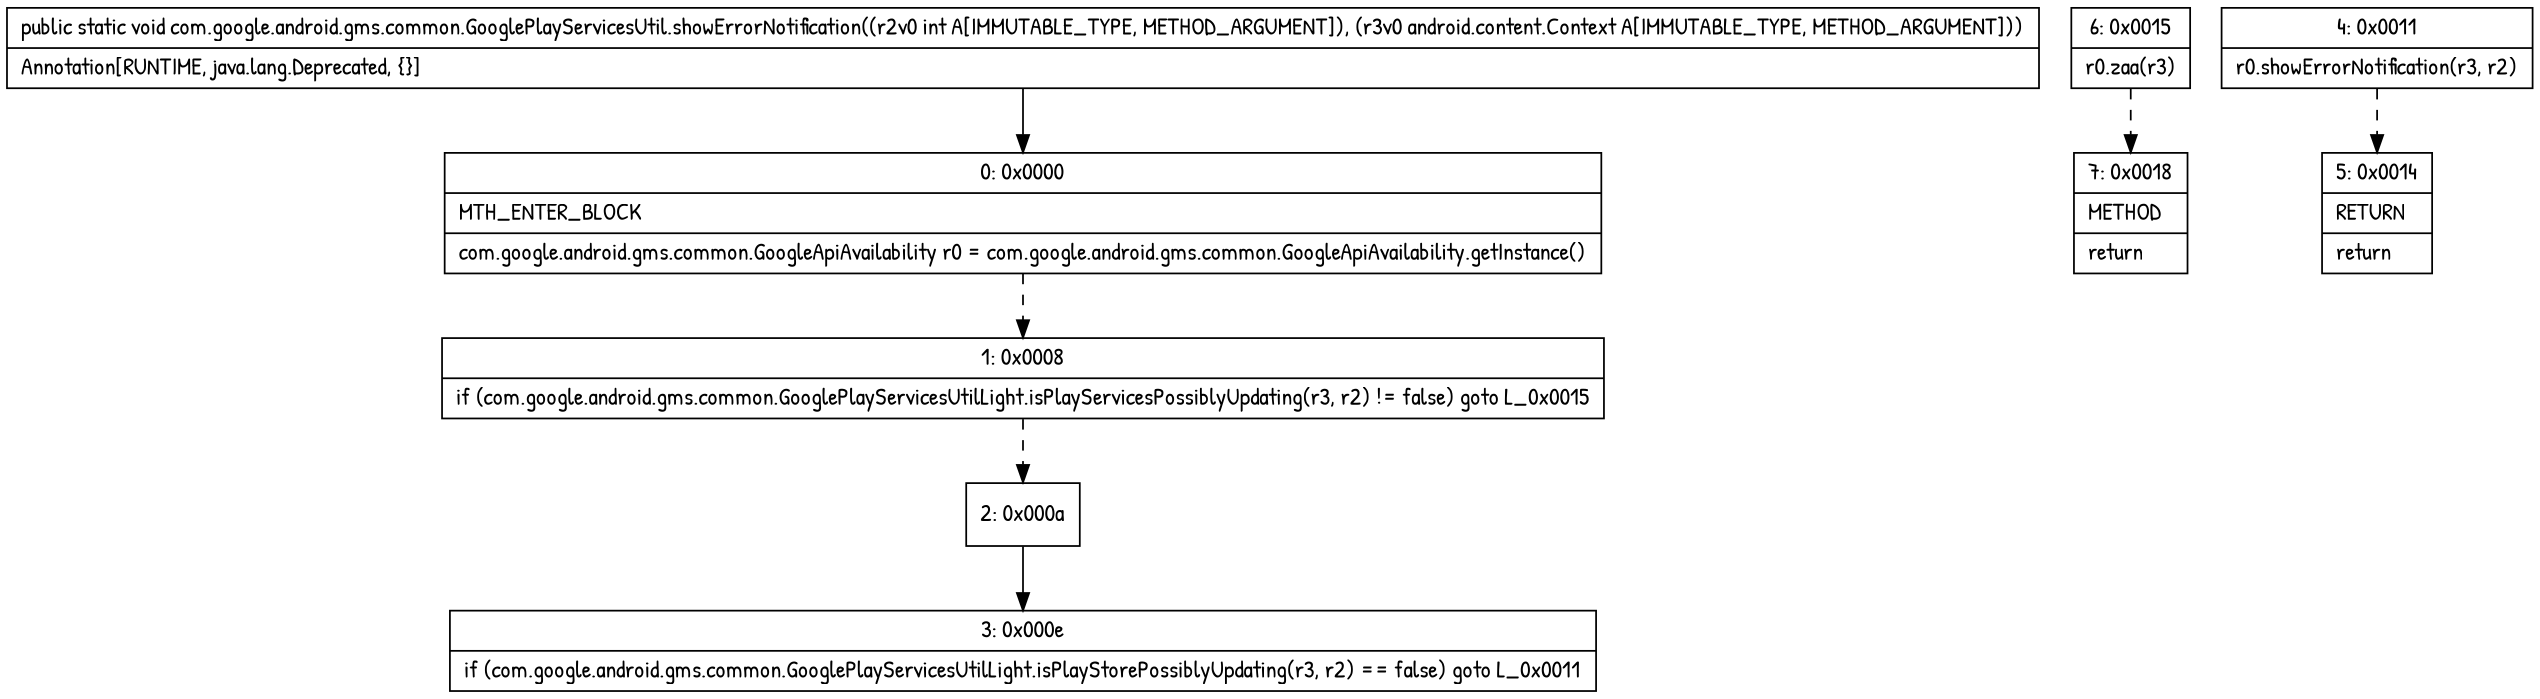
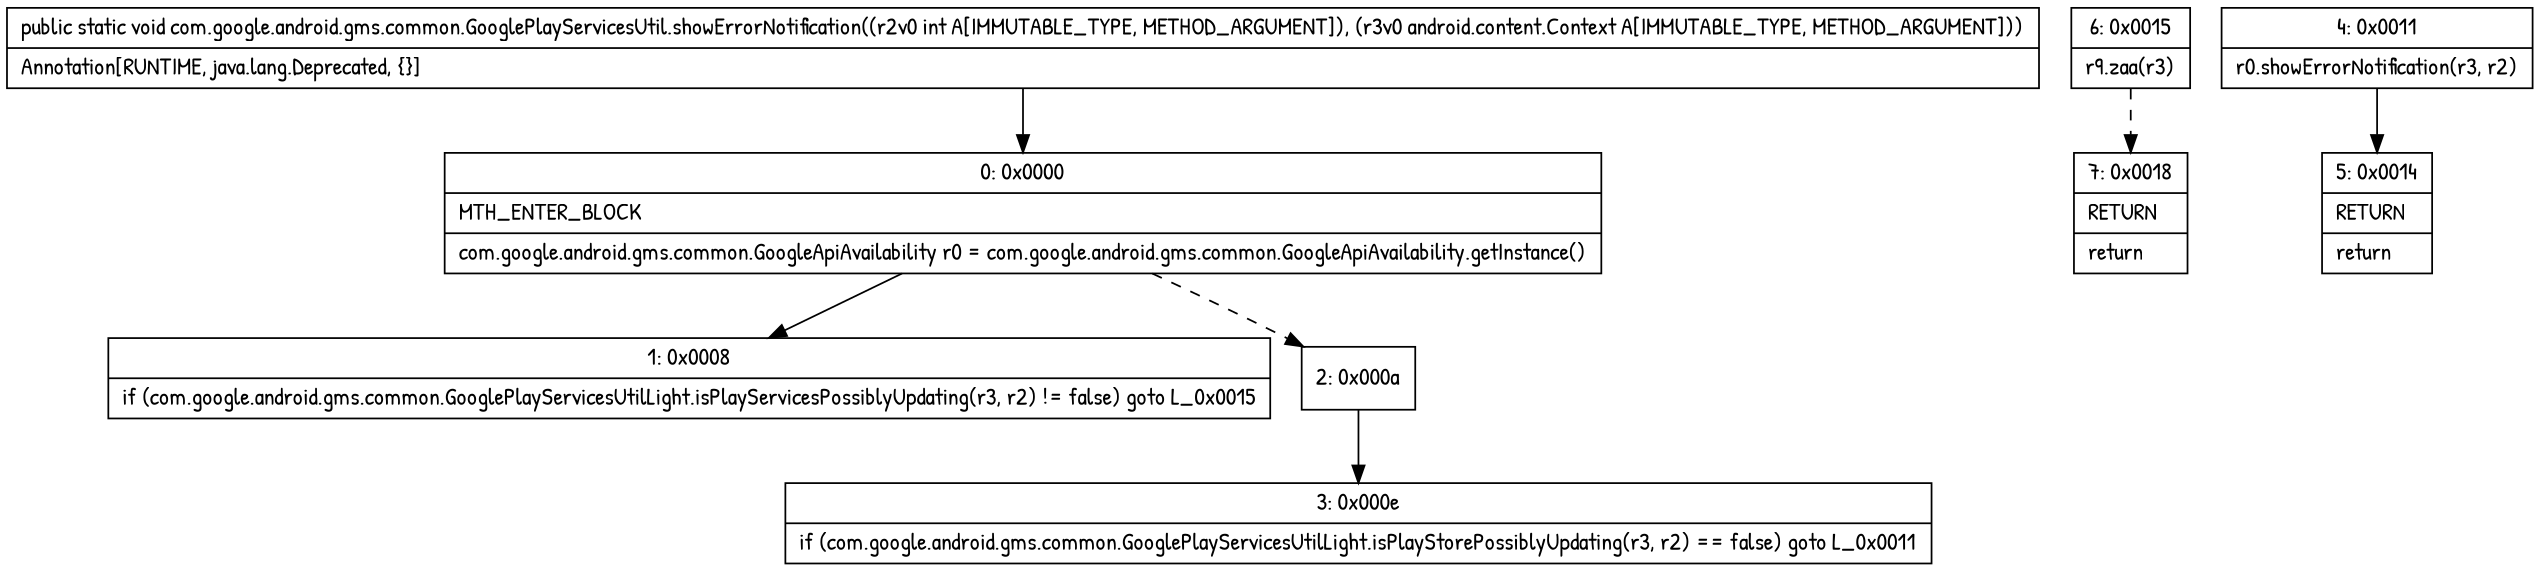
(2131, 67) -> (2131, 67)
(2377, 112) -> (2377, 112)
(2125, 212) -> (2123, 212)
(1023, 297) -> (843, 302)
(1023, 442) -> (1220, 305)
